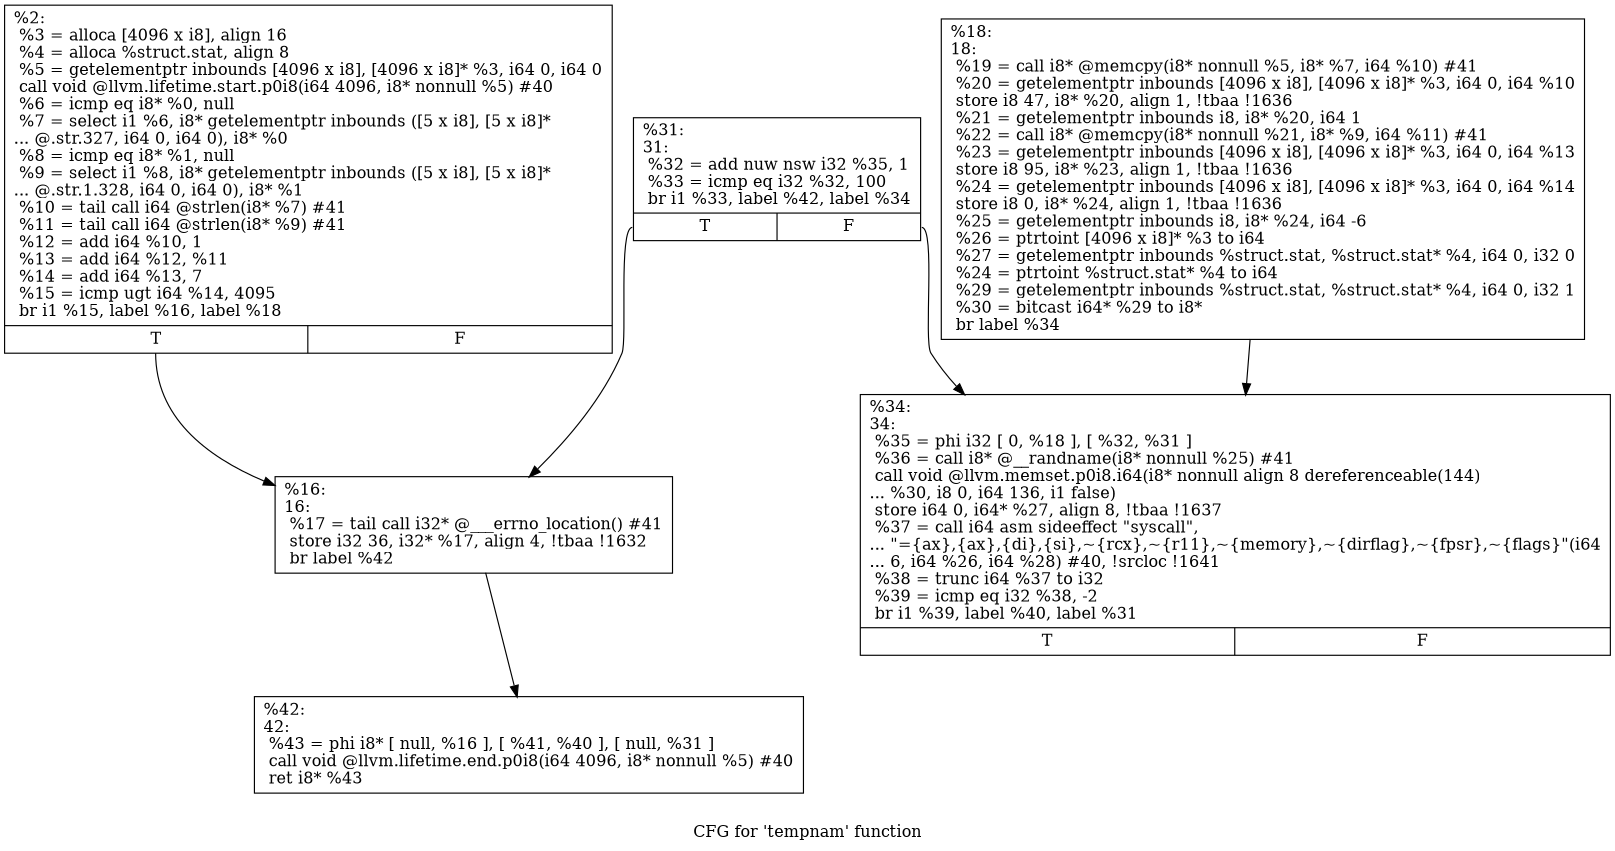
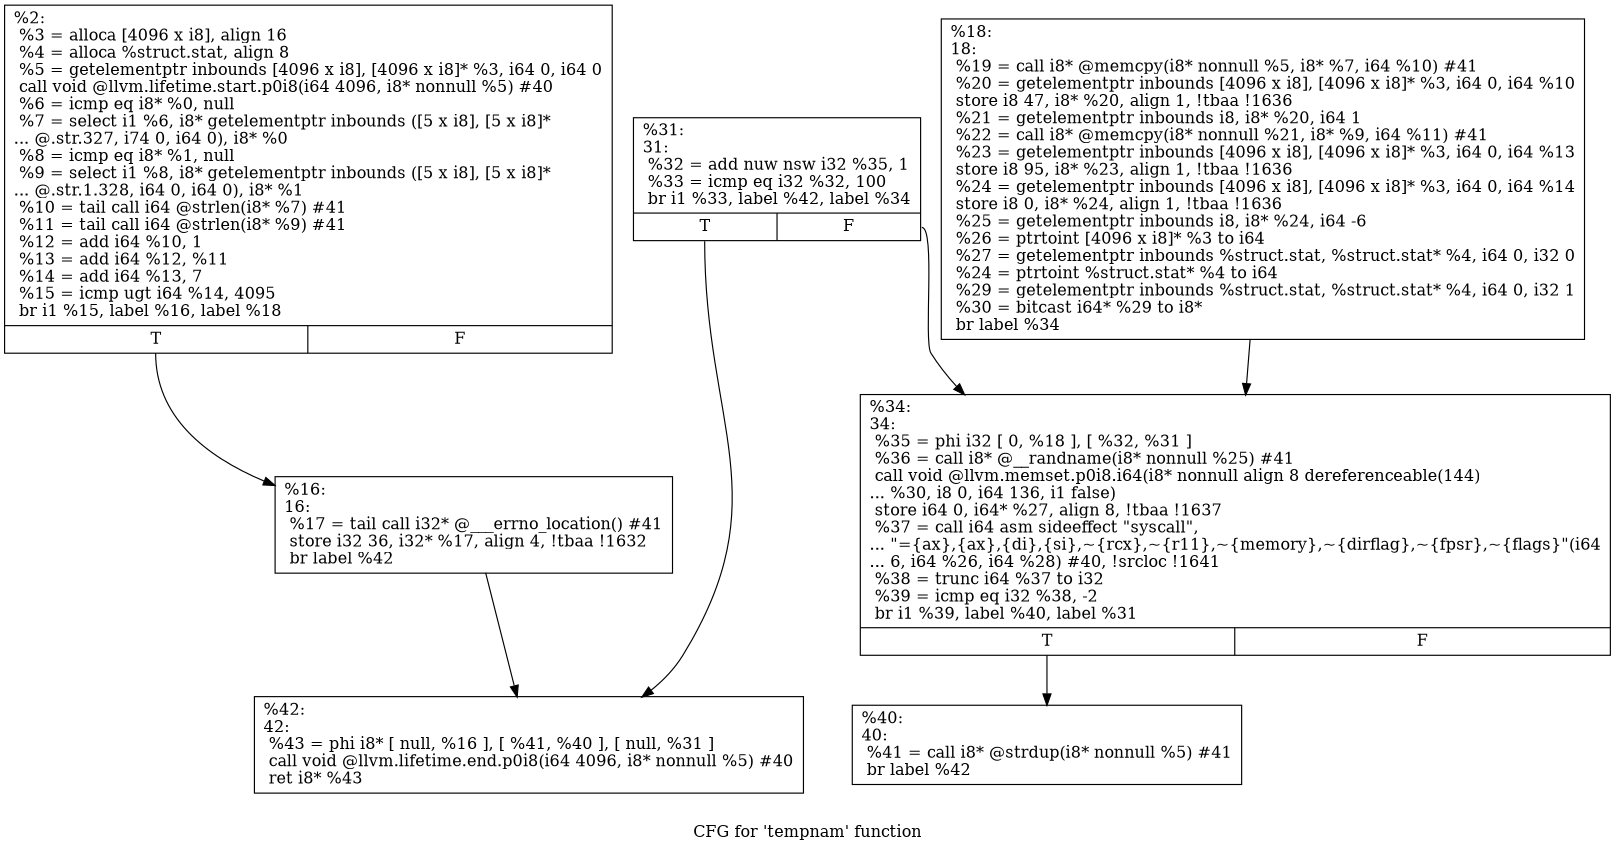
(151, 139) -> (151, 139)
(619, 360) -> (731, 476)
none -> (1047, 745)
